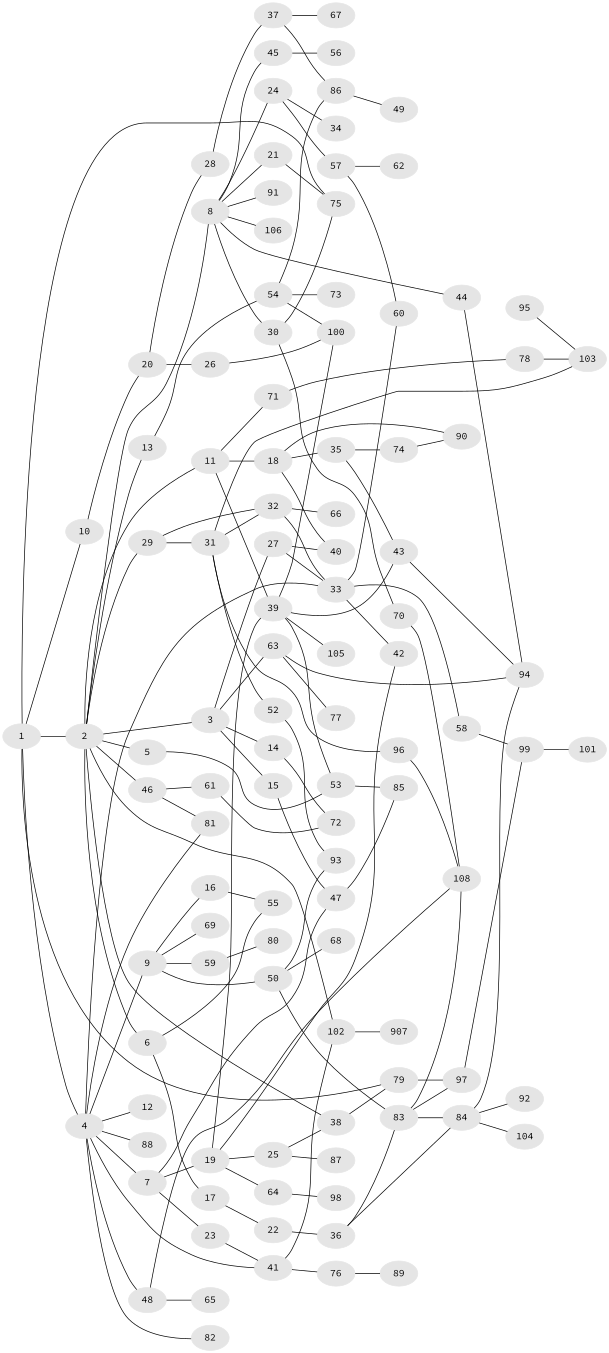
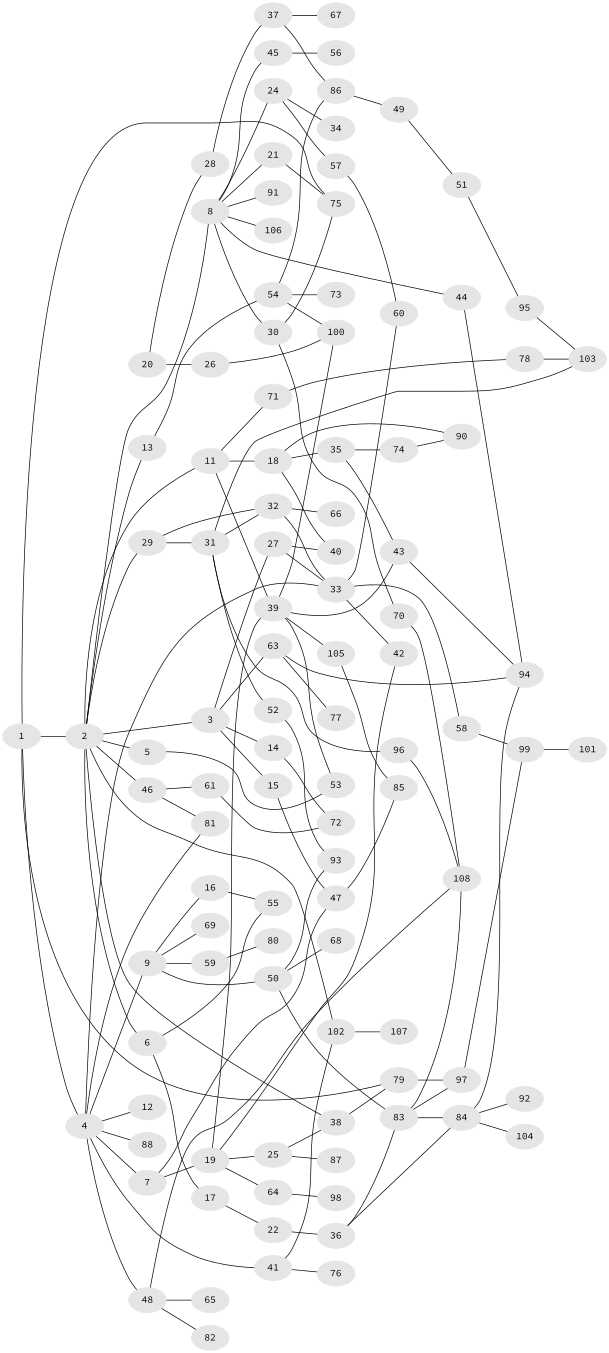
(399, 166) -> none
none -> (462, 185)
(85, 532) -> none
(368, 787) -> (362, 723)
(399, 1032) -> (399, 1032)
(210, 1236) -> none
(106, 1264) -> (179, 1319)
(399, 1274) -> none
